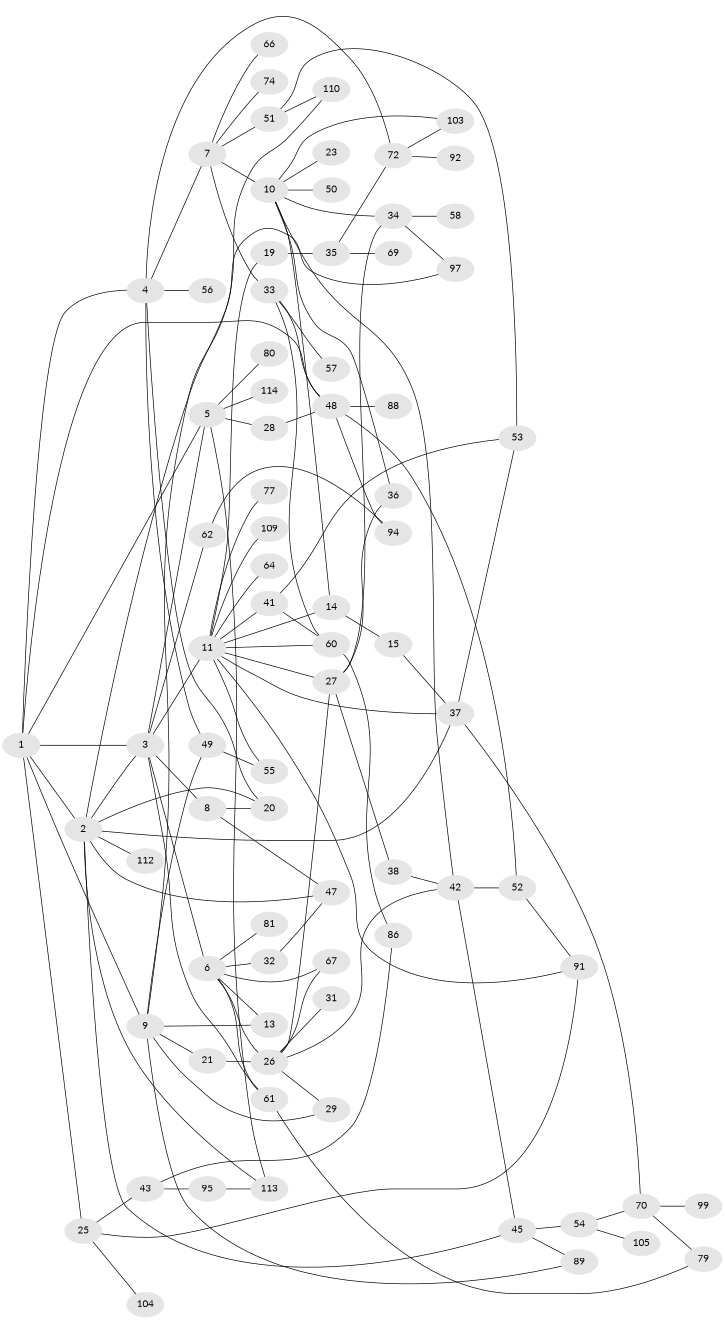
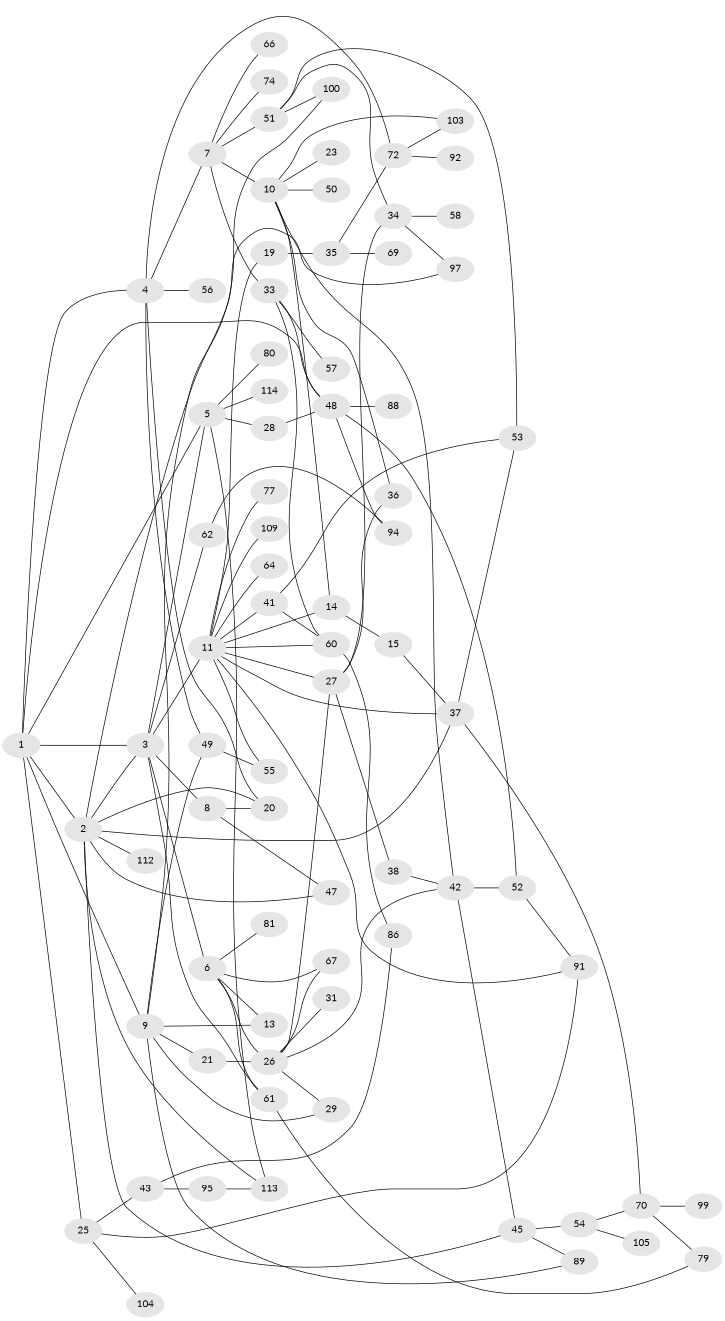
(331, 89) -> (331, 89)
(328, 212) -> (366, 91)
(269, 962) -> none
